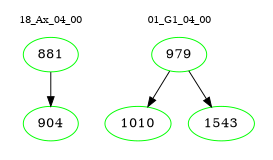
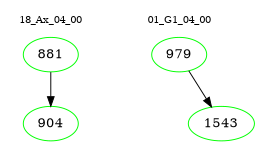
(138, 124) -> none
